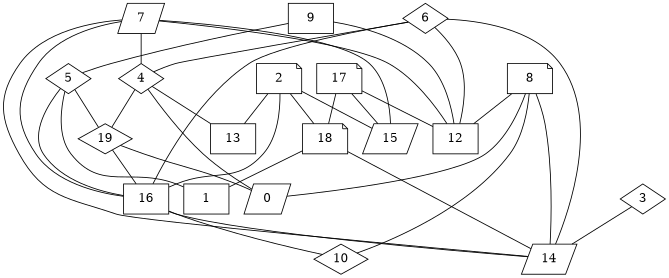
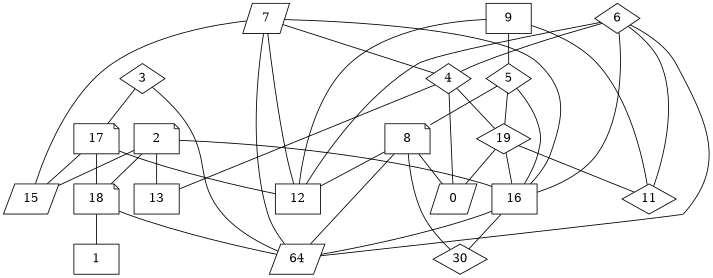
none -> (121, 106)
(93, 172) -> (464, 105)
none -> (649, 199)
(341, 259) -> (460, 259)
(549, 259) -> (297, 259)
